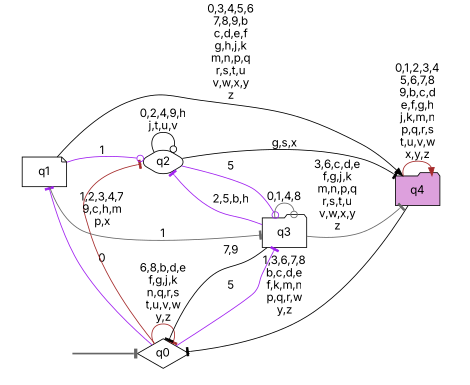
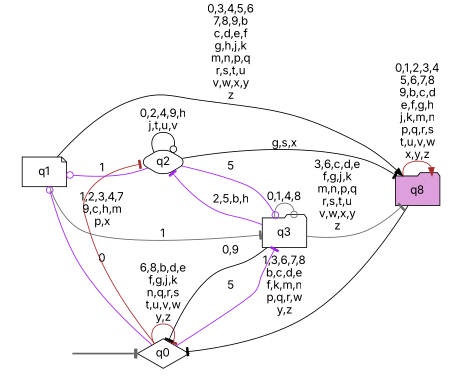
(102, 157) -> (121, 175)
(418, 191) -> (418, 191)
(231, 250) -> (231, 250)
(88, 277) -> (88, 277)
